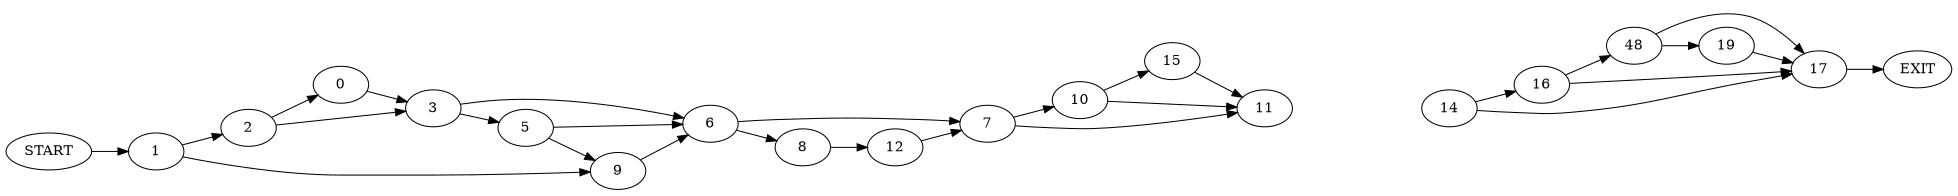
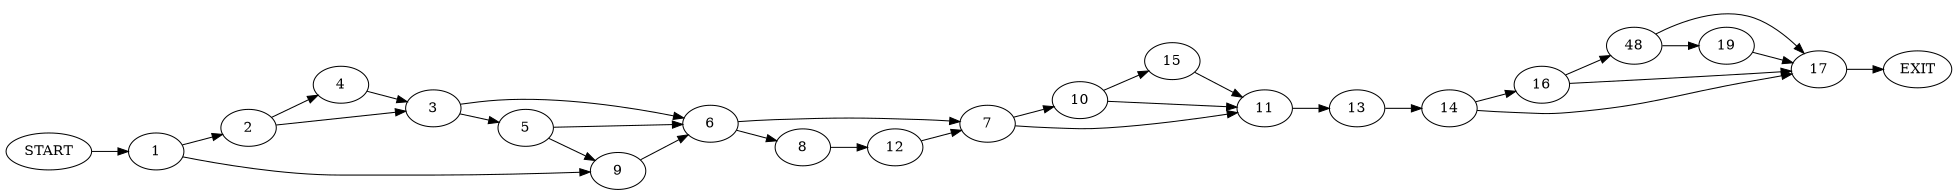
(341, 85) -> (341, 85)
none -> (1357, 108)
